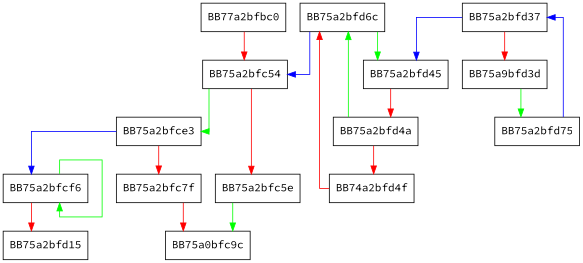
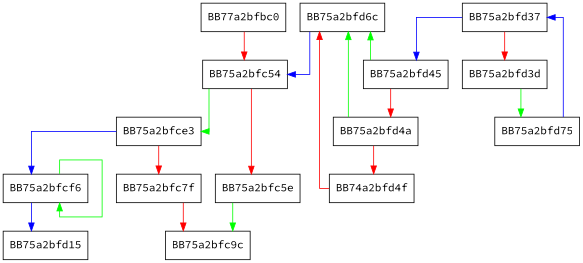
(378, 42) -> (370, 50)
(505, 74) -> (505, 74)
(31, 213) -> (31, 213)
(208, 245) -> (208, 245)
